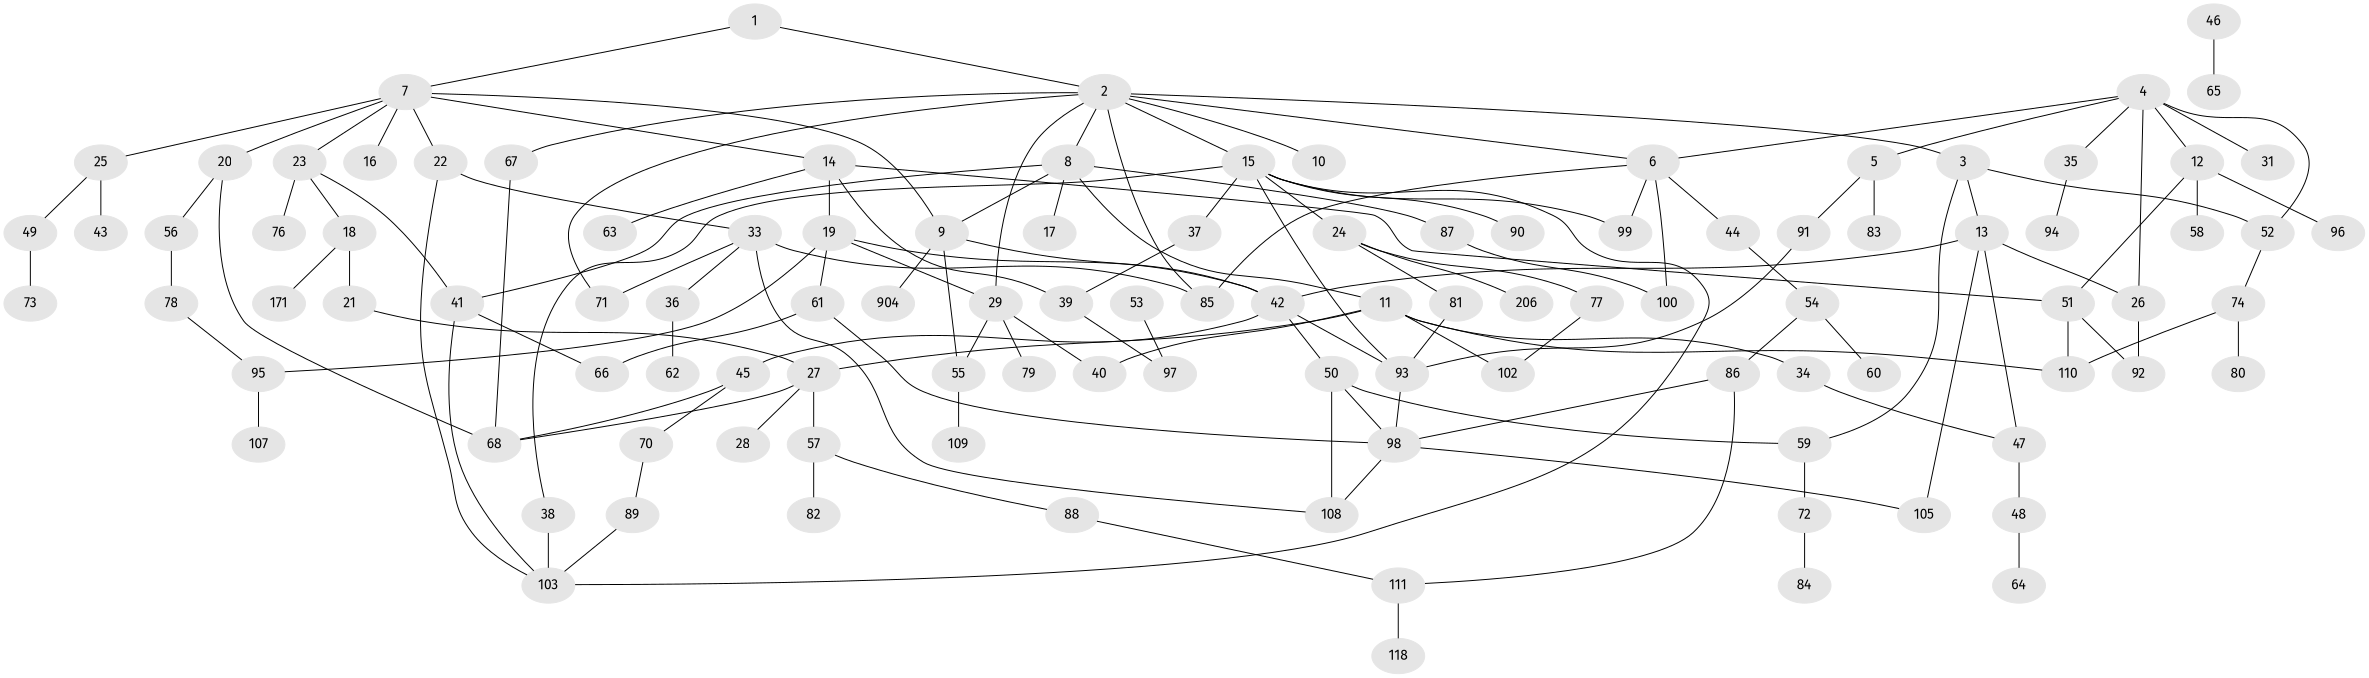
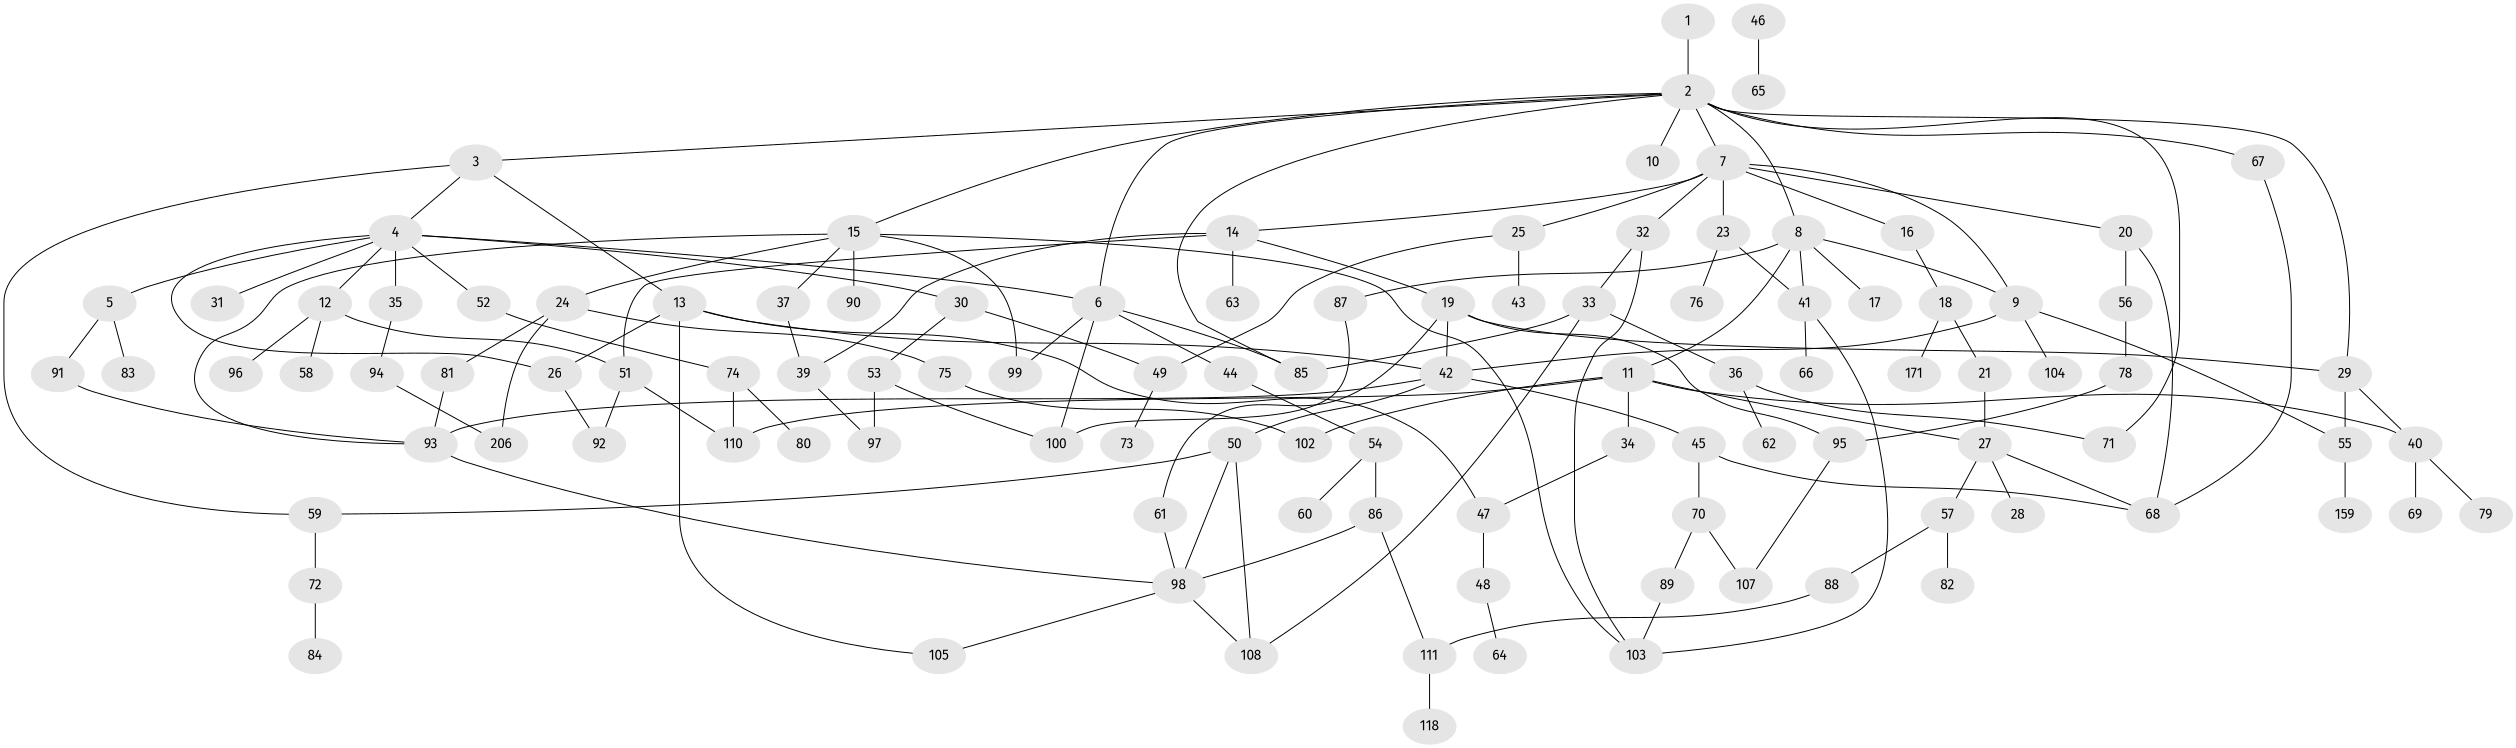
(580, 57) -> (1706, 127)
(441, 163) -> (1643, 233)
(2118, 193) -> (436, 198)
(325, 198) -> (1931, 276)
(678, 268) -> (1919, 416)
(888, 304) -> (2055, 374)
none -> (962, 304)
(1597, 304) -> (945, 374)
(1009, 332) -> (2451, 480)
(718, 336) -> none
none -> (433, 406)
none -> (964, 412)
(959, 445) -> (2345, 515)
(548, 515) -> none
none -> (2416, 515)
none -> (1722, 550)
